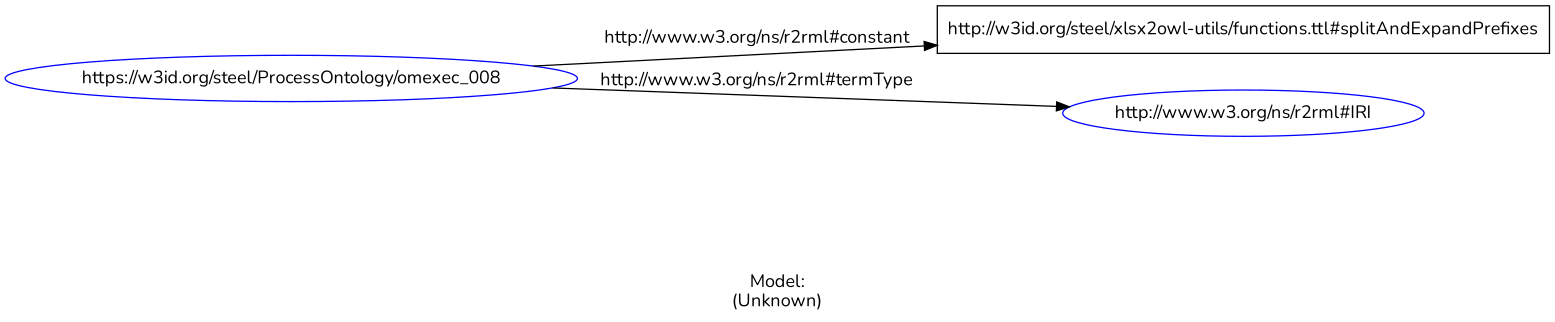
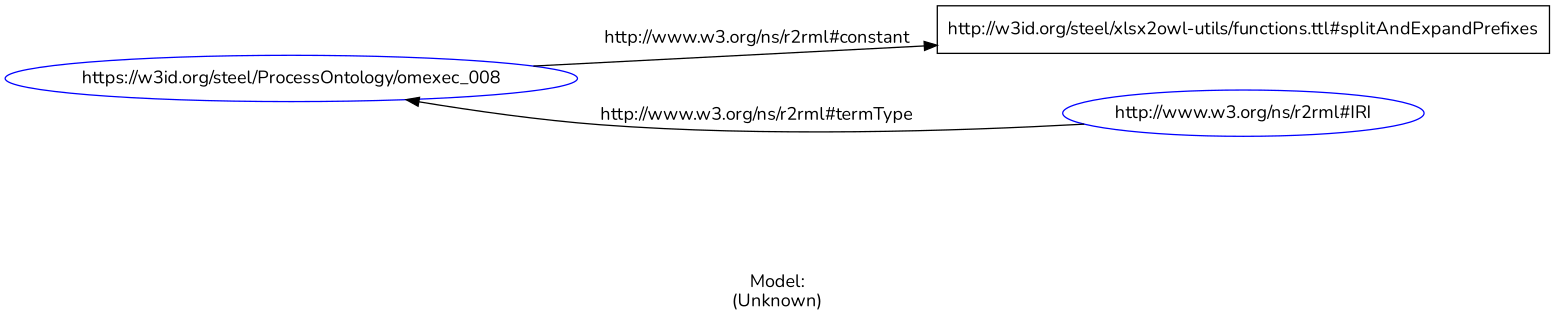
(804, 97) -> (751, 131)
